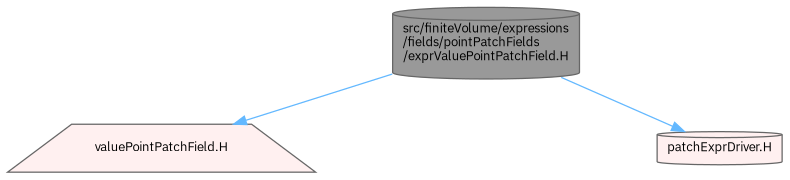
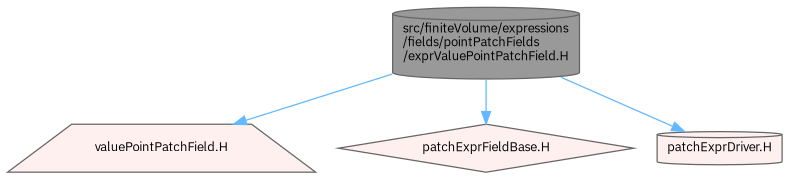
none -> (486, 148)
